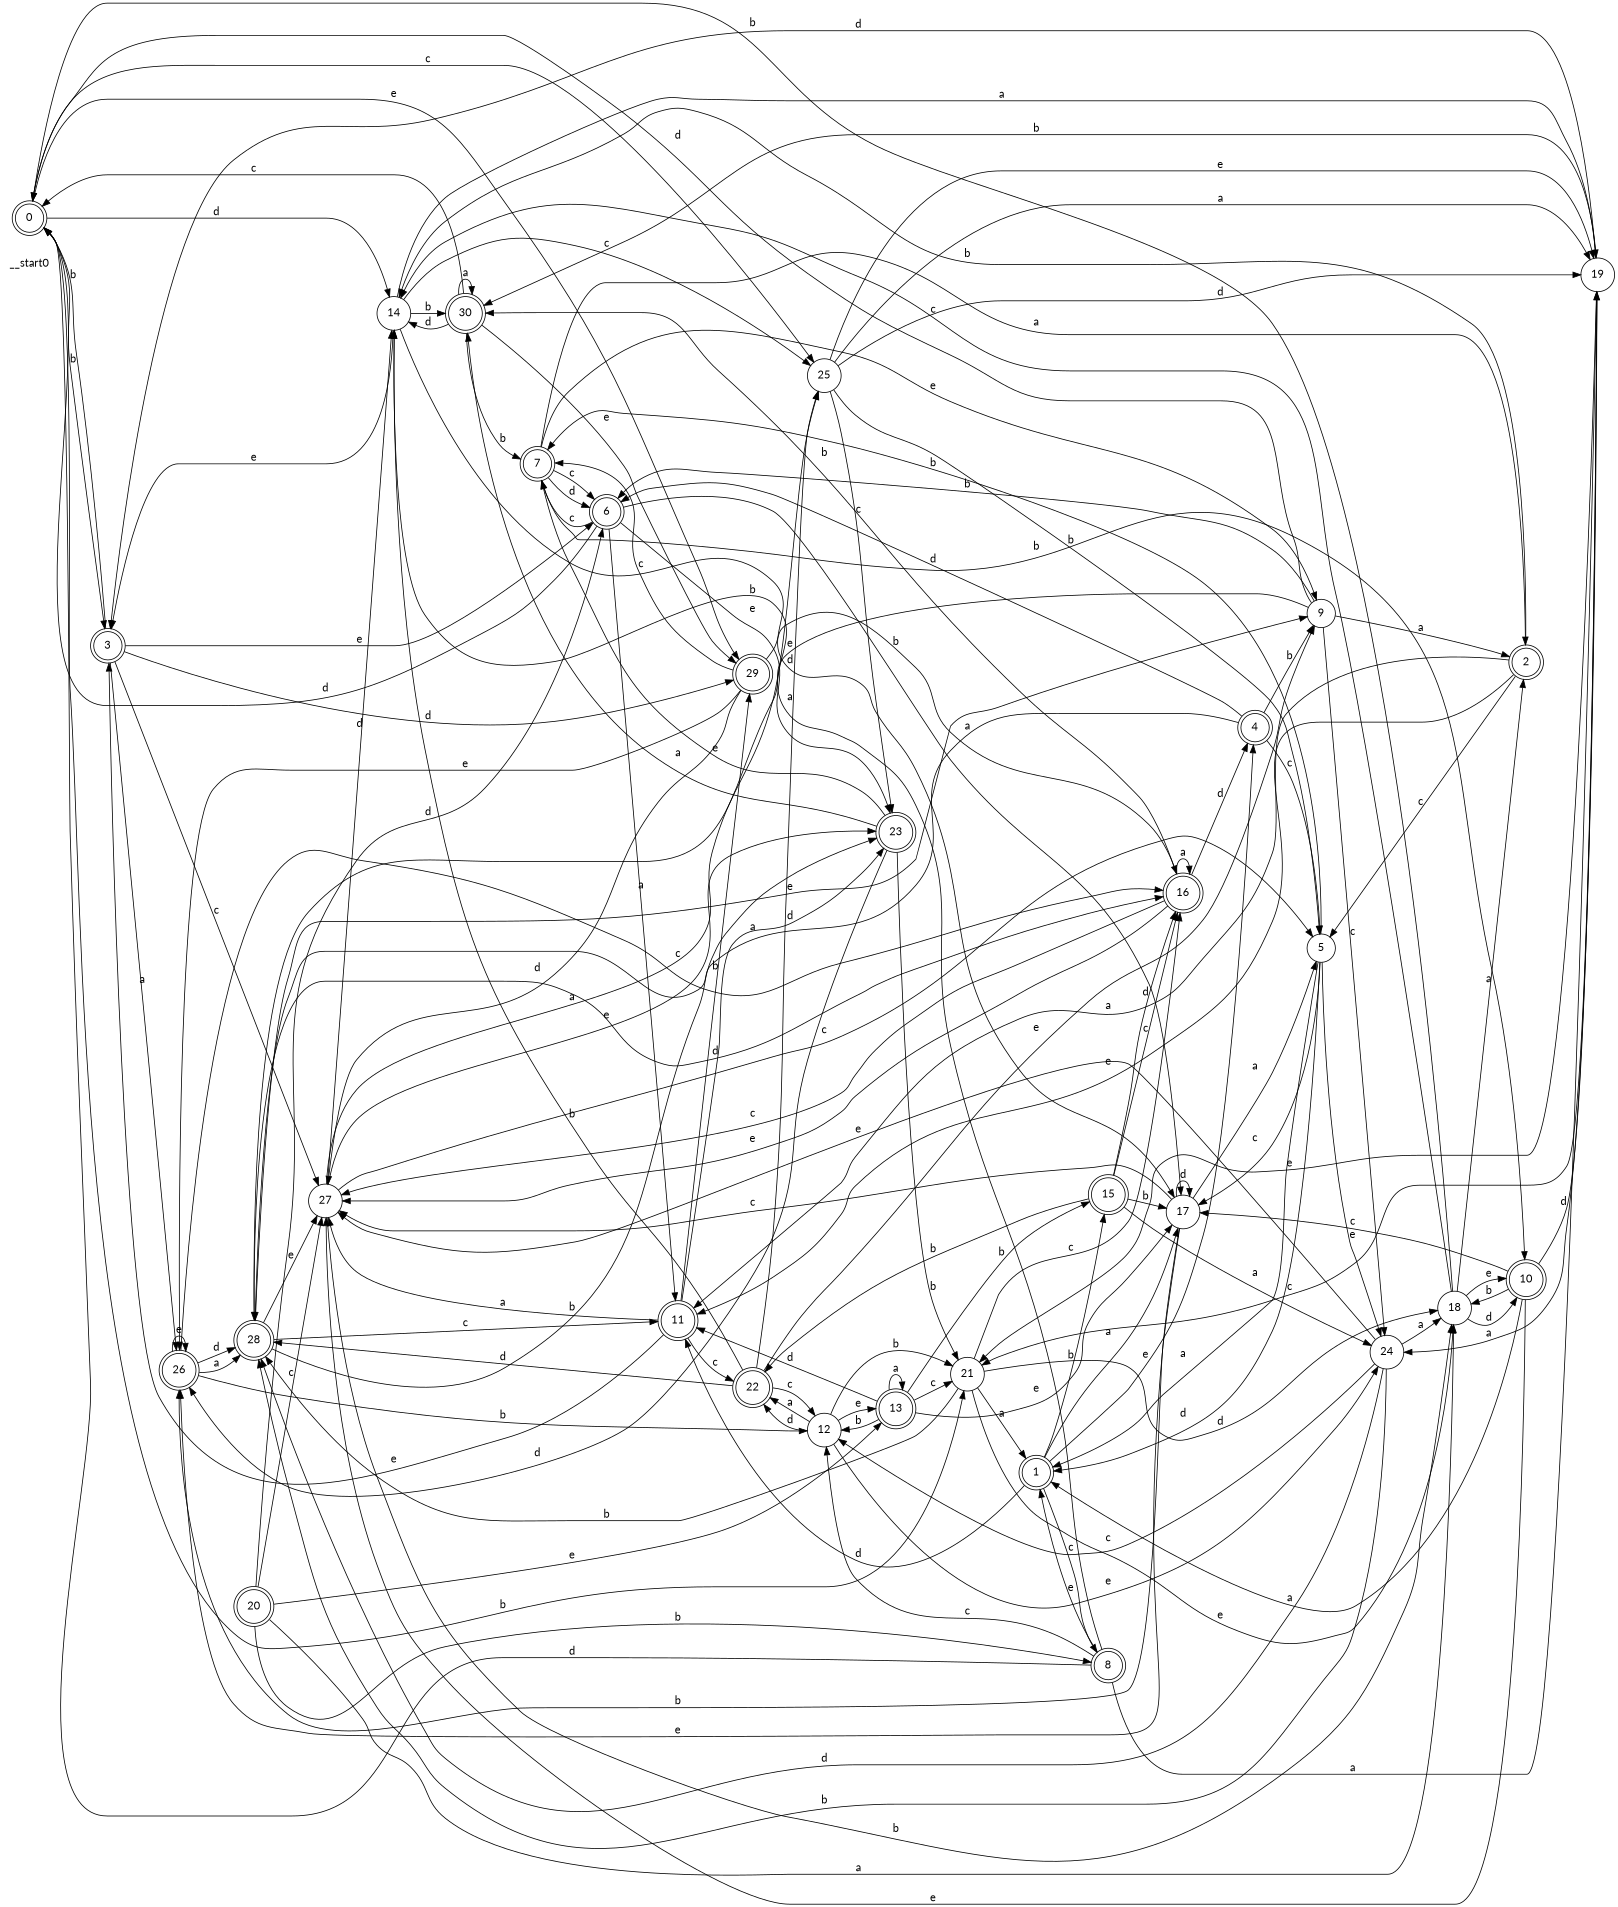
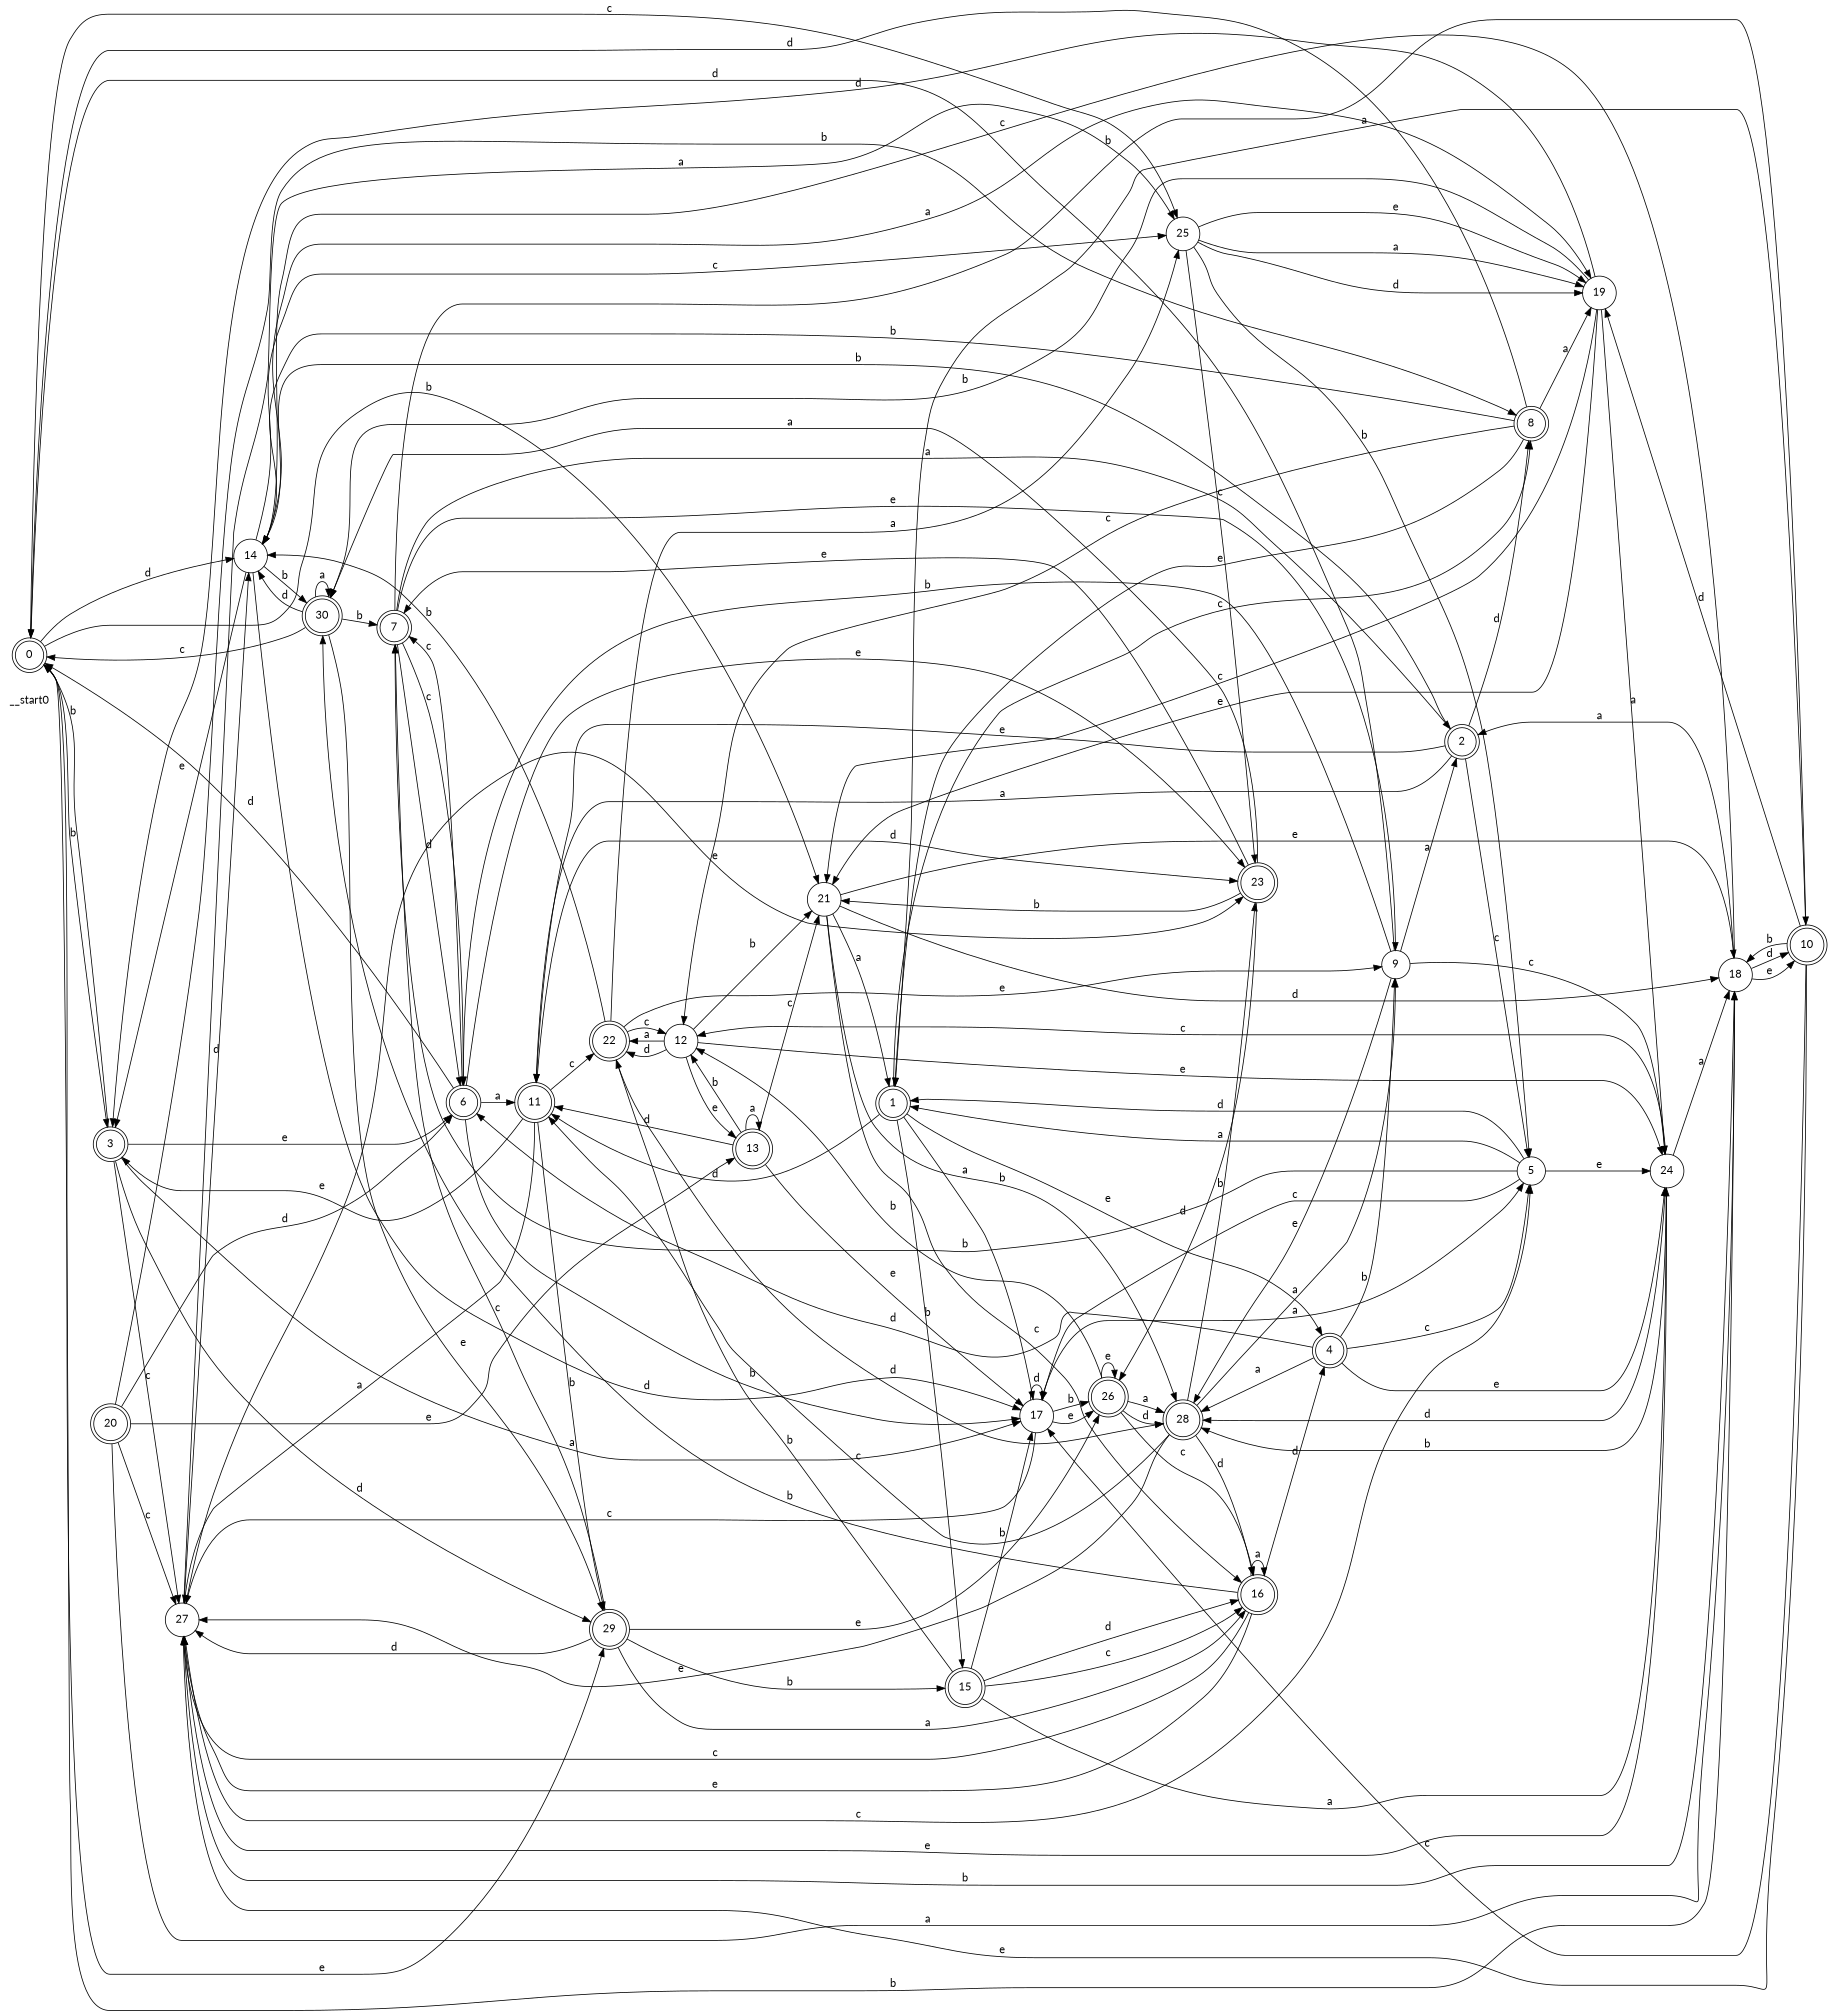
none -> (1507, 589)
(790, 887) -> (1295, 1290)
(143, 1003) -> (525, 1435)
(983, 1286) -> (777, 1688)
none -> (1573, 1391)
